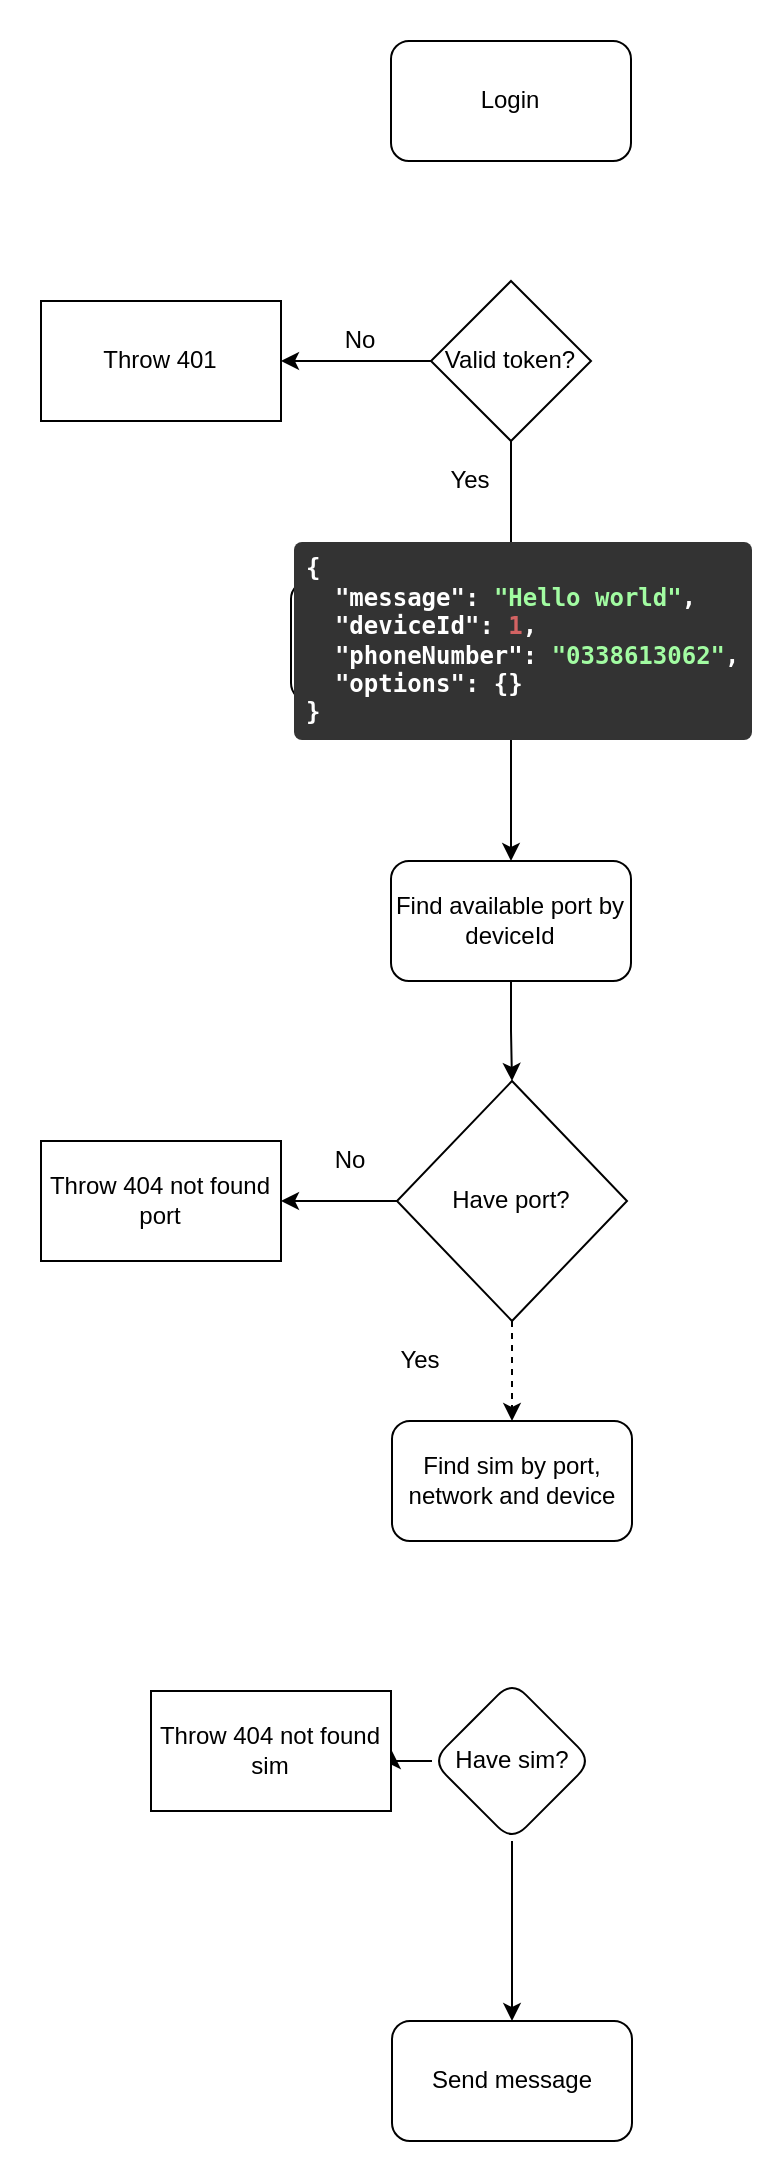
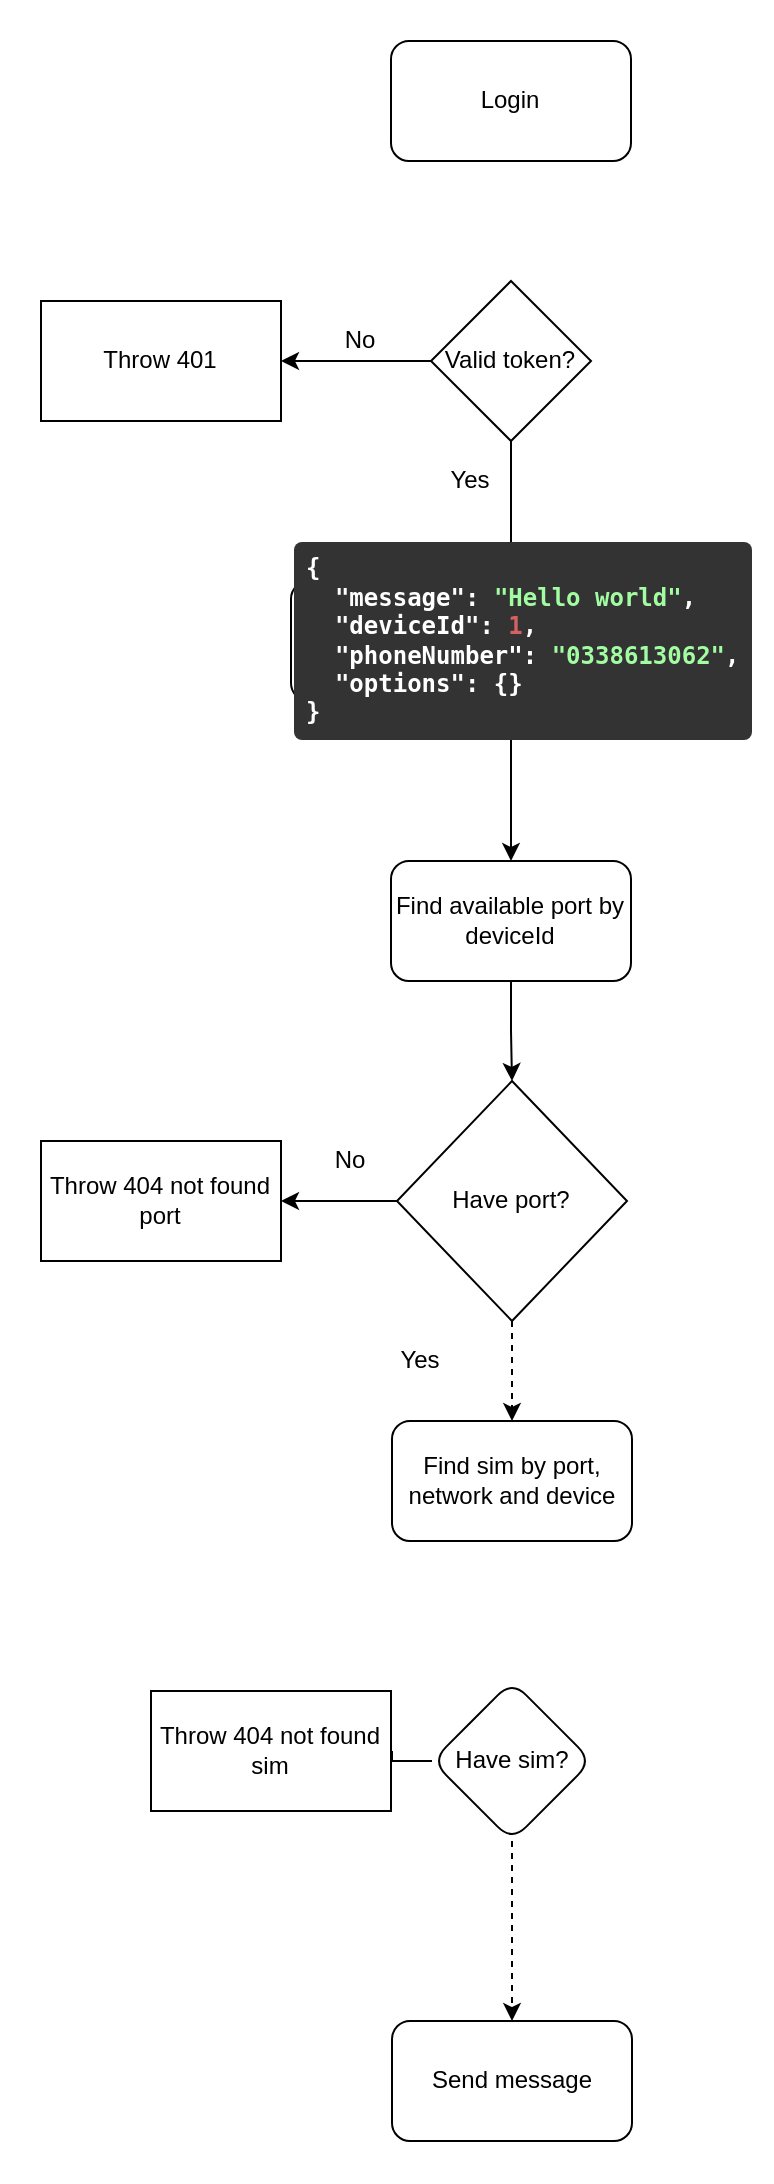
(395, 1761) -> (392, 1760)
(512, 1926) -> (512, 1926)
